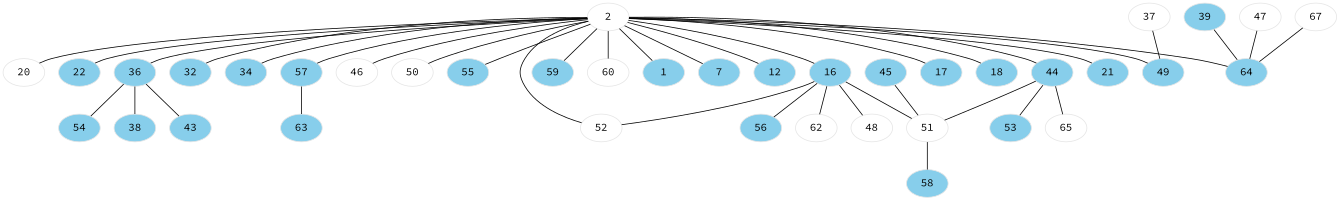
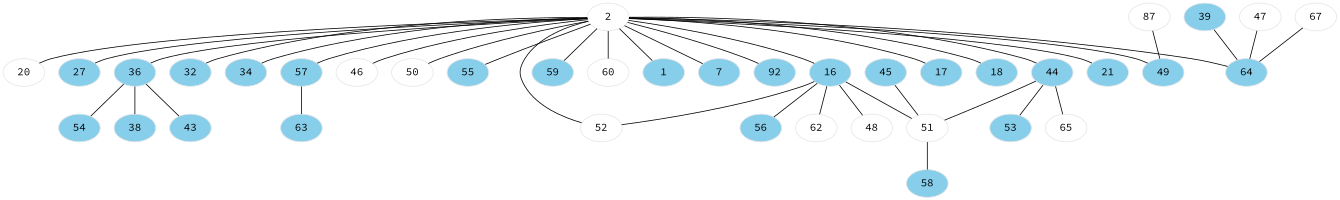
(1149, 17) -> (1149, 17)
(79, 72) -> (79, 72)
(775, 72) -> (775, 72)
